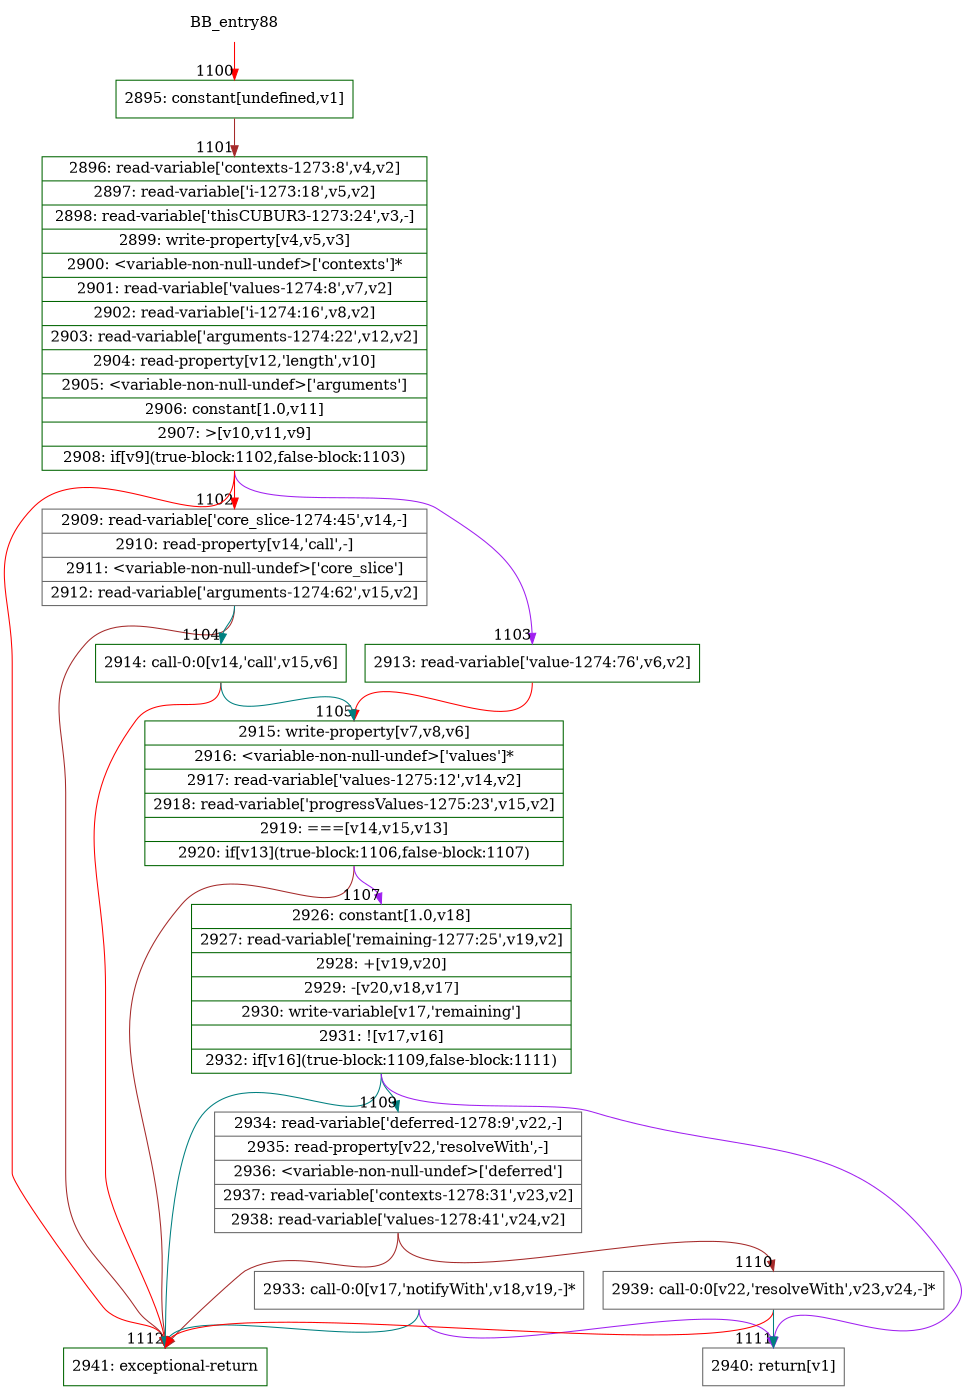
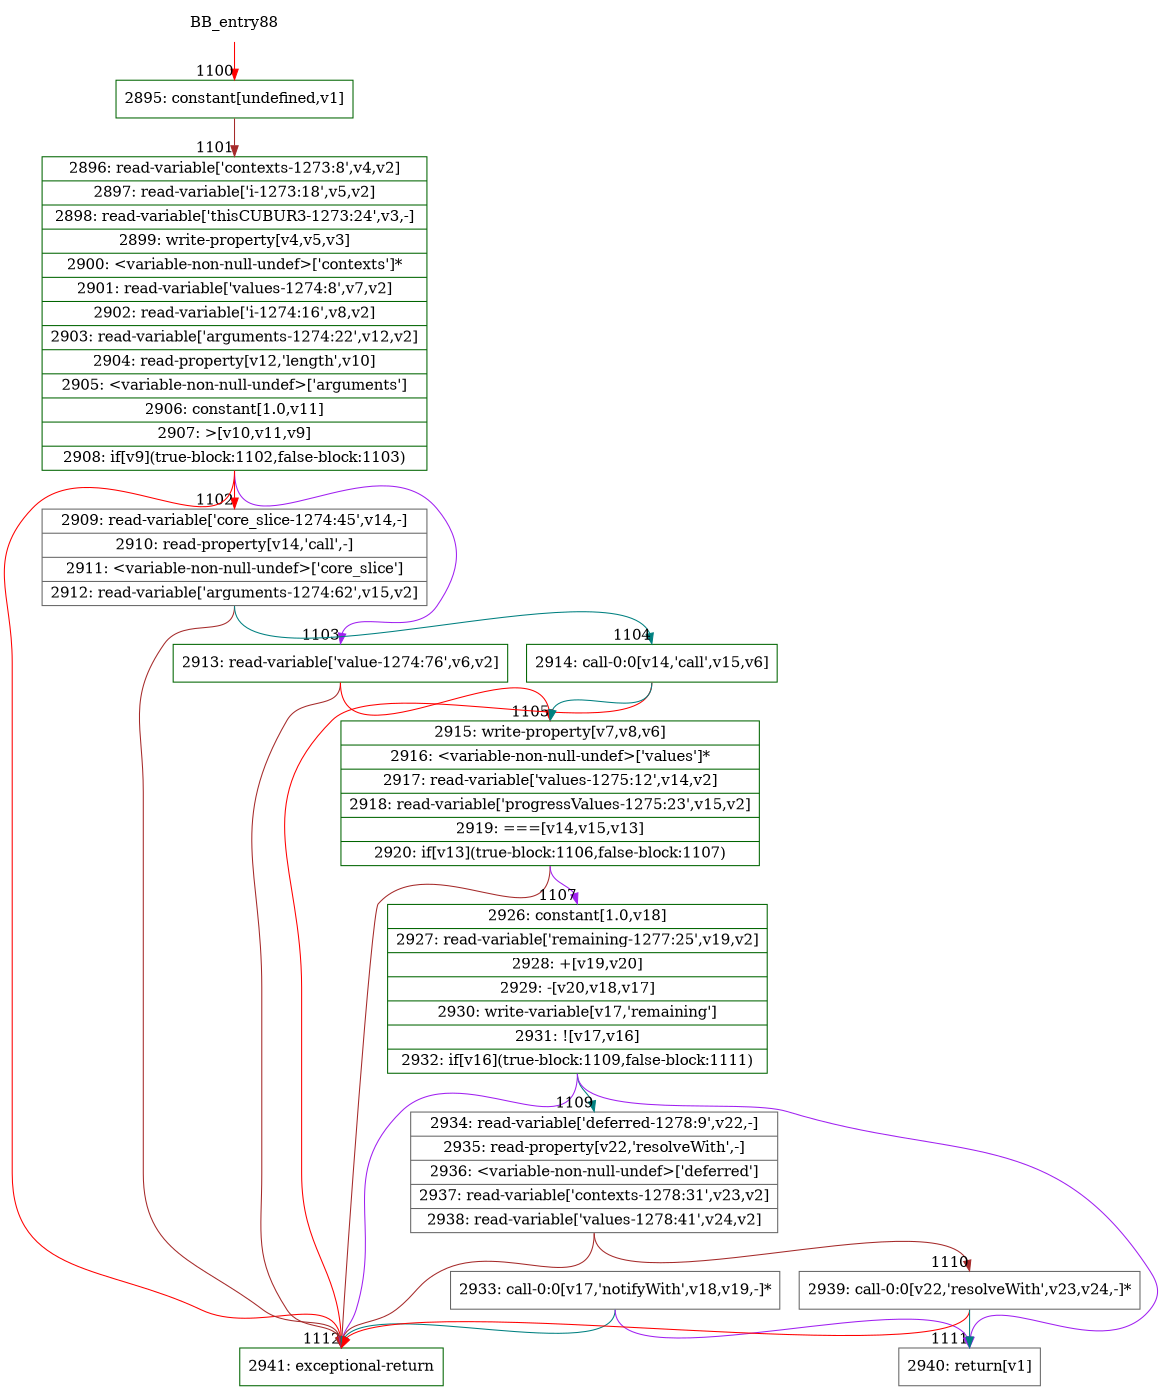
none -> (262, 1009)
(197, 1124) -> (389, 1126)
